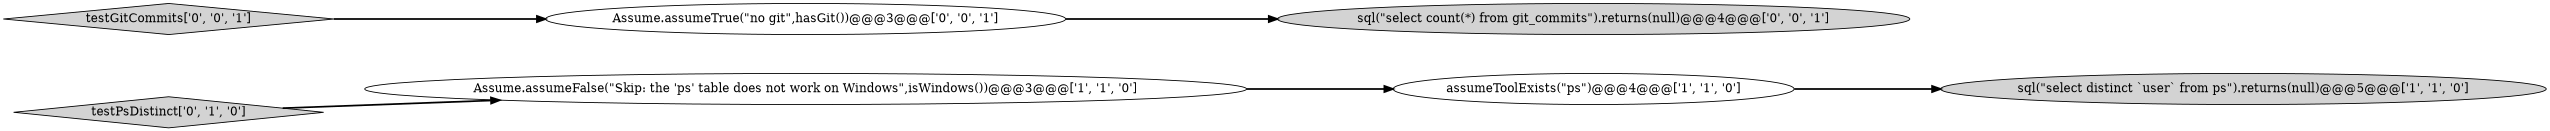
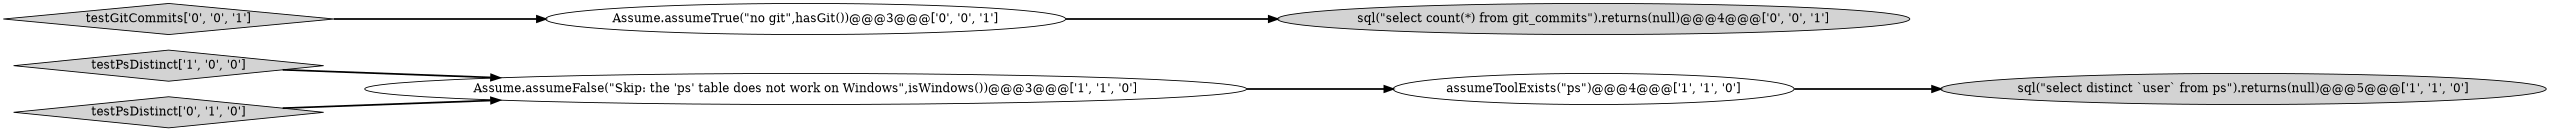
none -> (169, 66)
